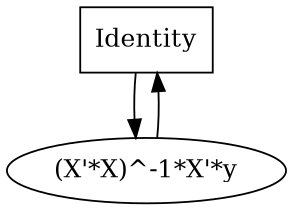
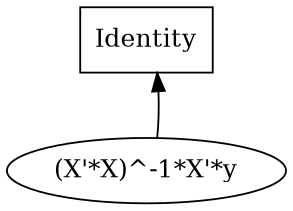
(134, 96) -> none
